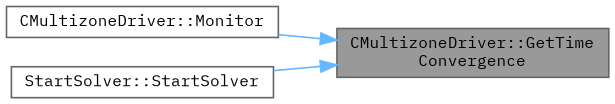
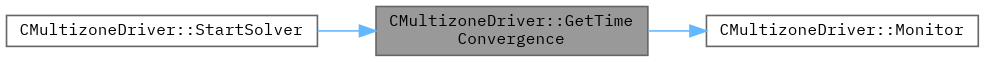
(299, 37) -> (669, 31)
(142, 82) -> (162, 31)
